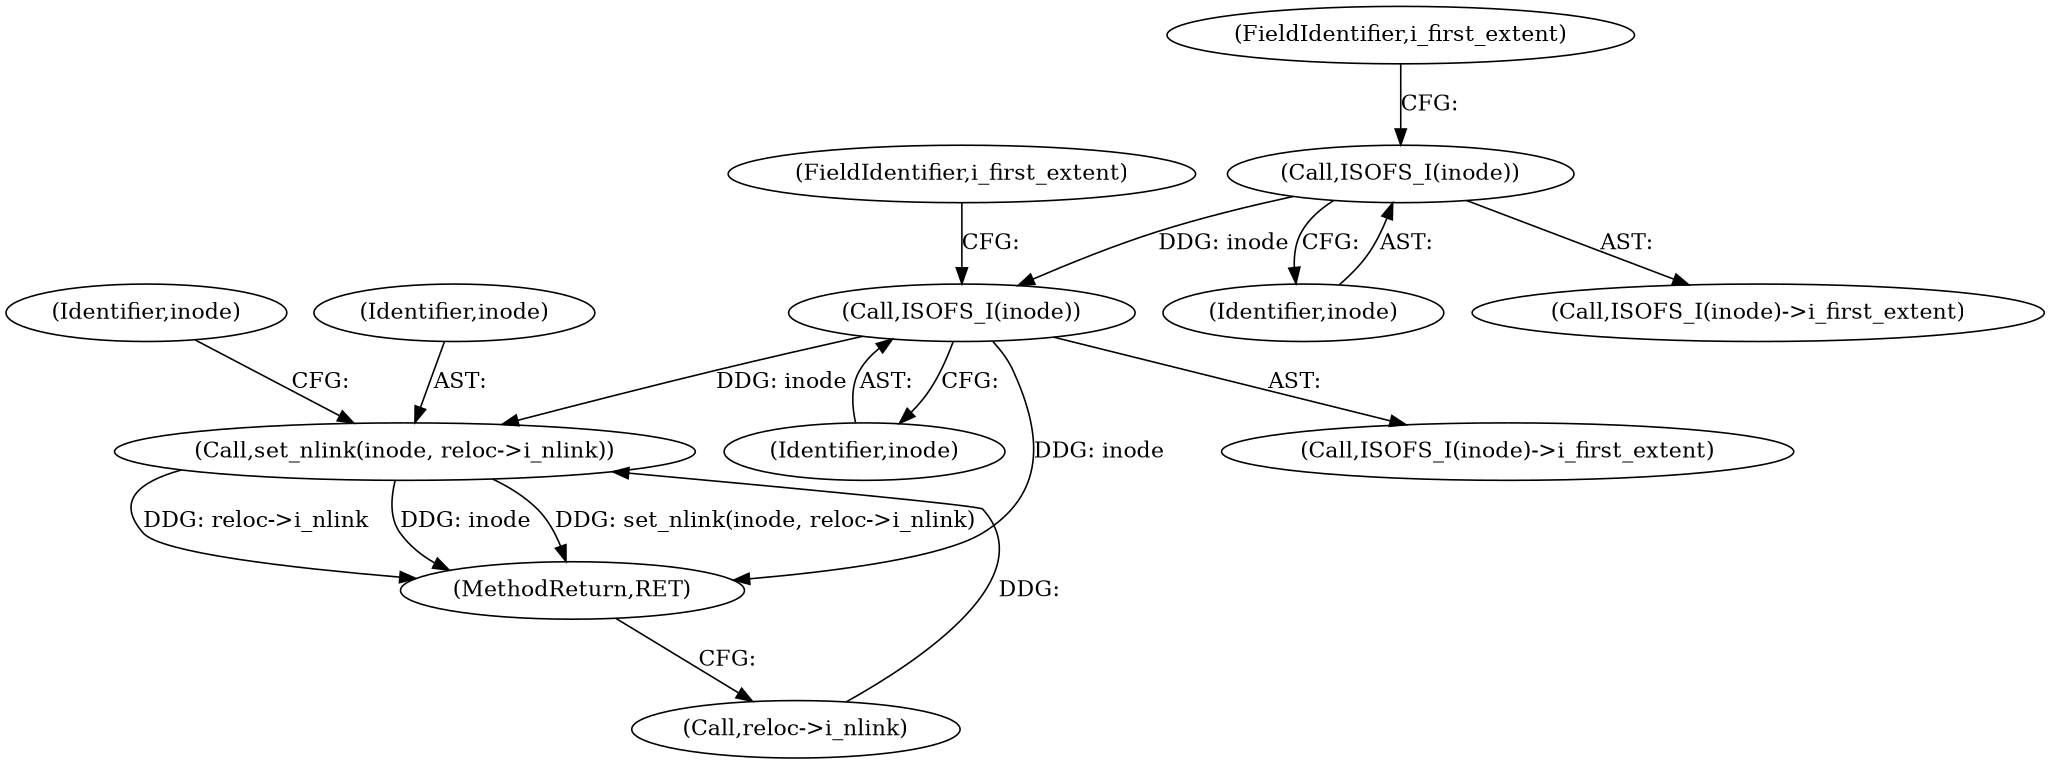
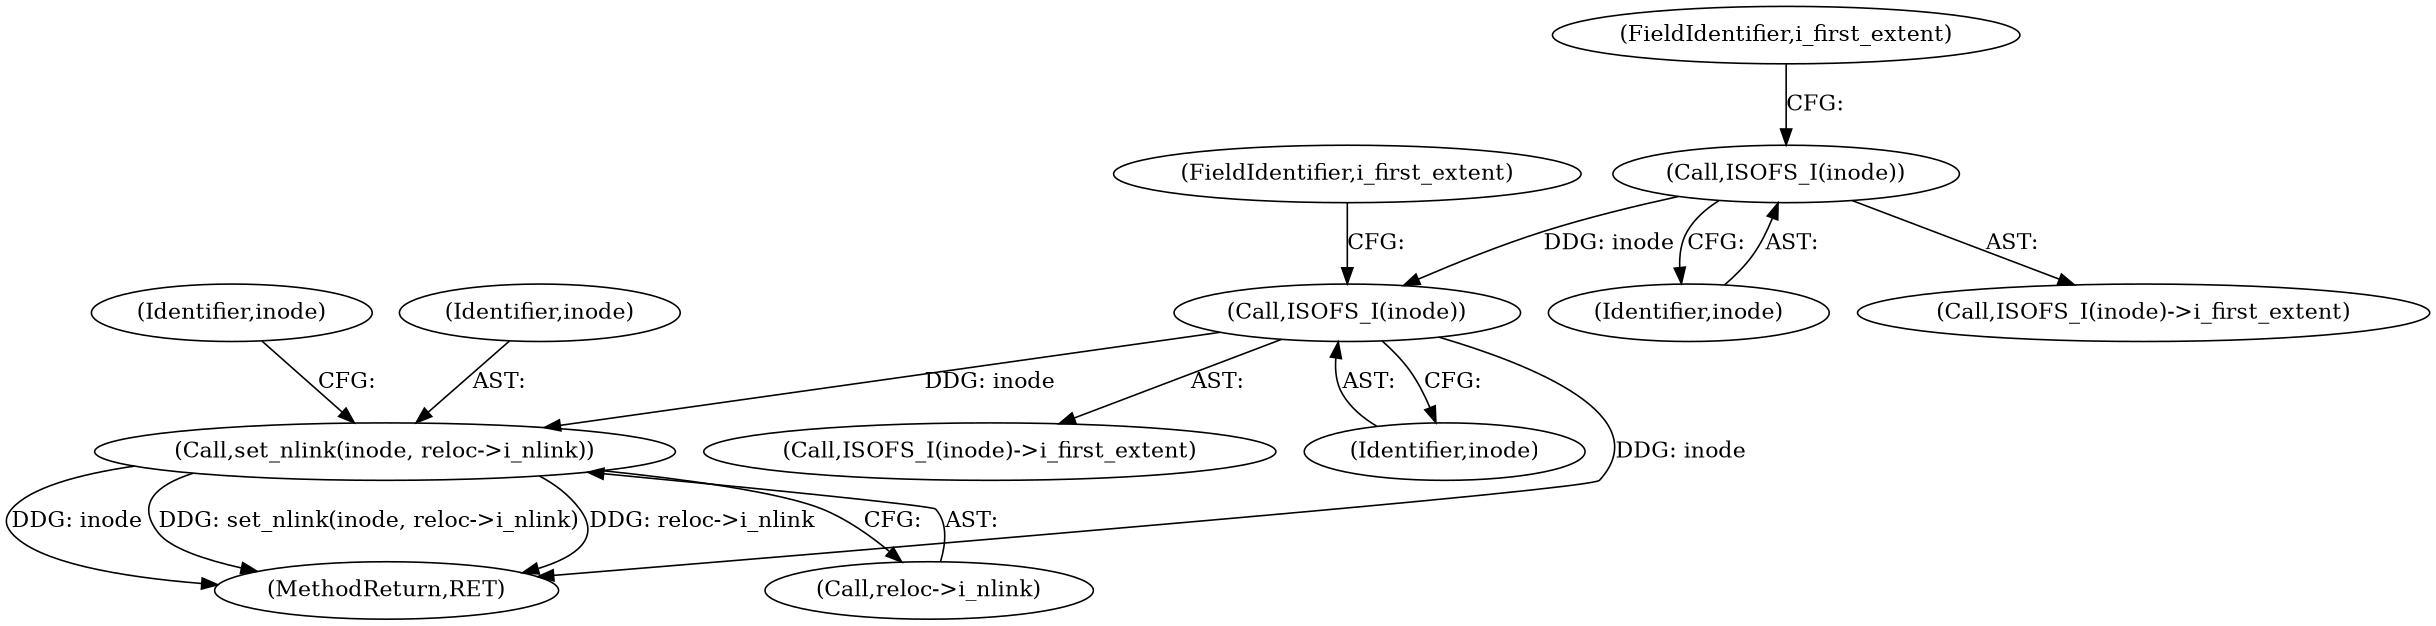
(1033, 590) -> (975, 521)
(677, 656) -> (812, 505)
